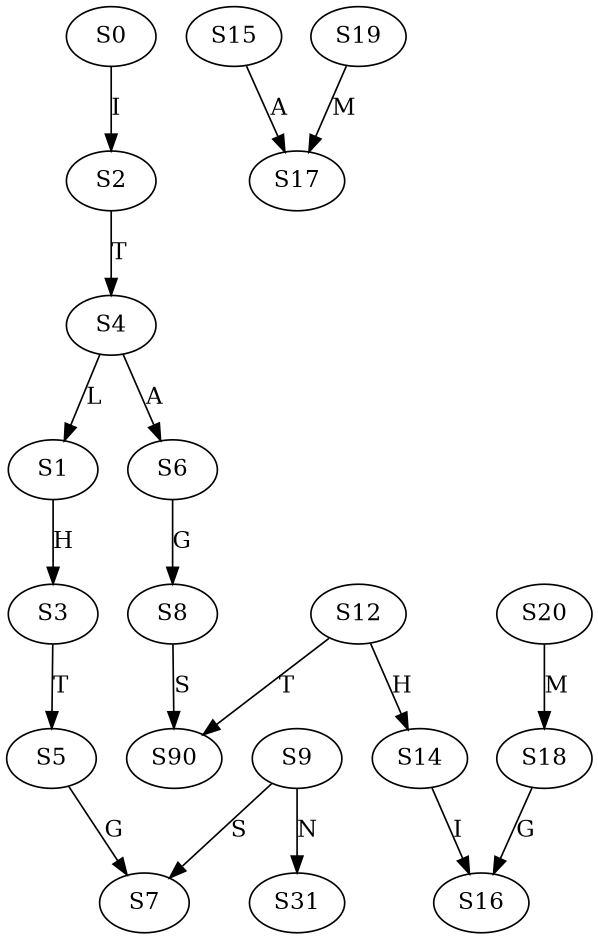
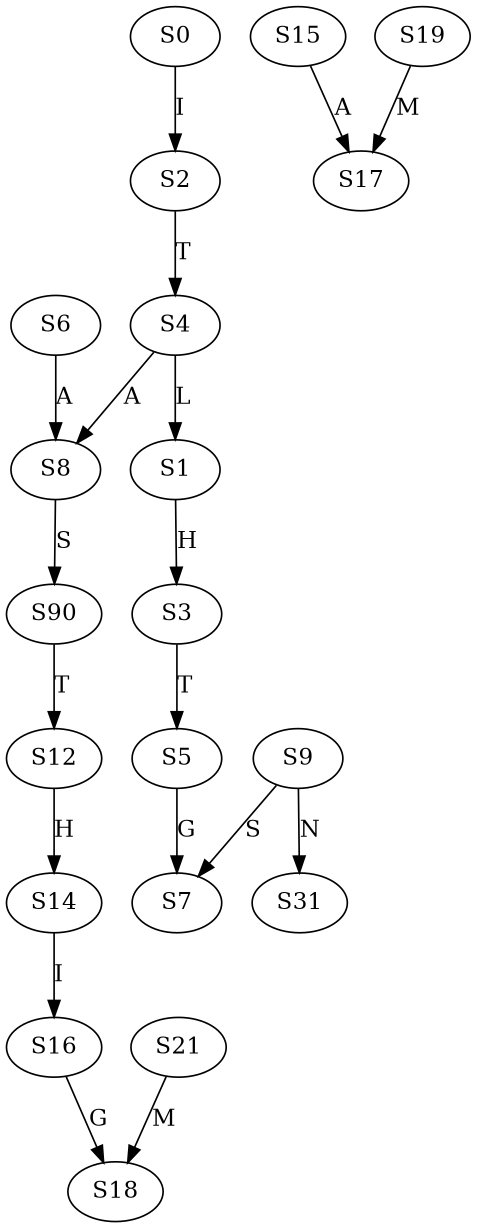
(138, 389) -> (121, 391)
(183, 542) -> (64, 398)
(544, 614) -> (179, 1047)
(273, 681) -> (54, 678)
(516, 823) -> (82, 1112)
